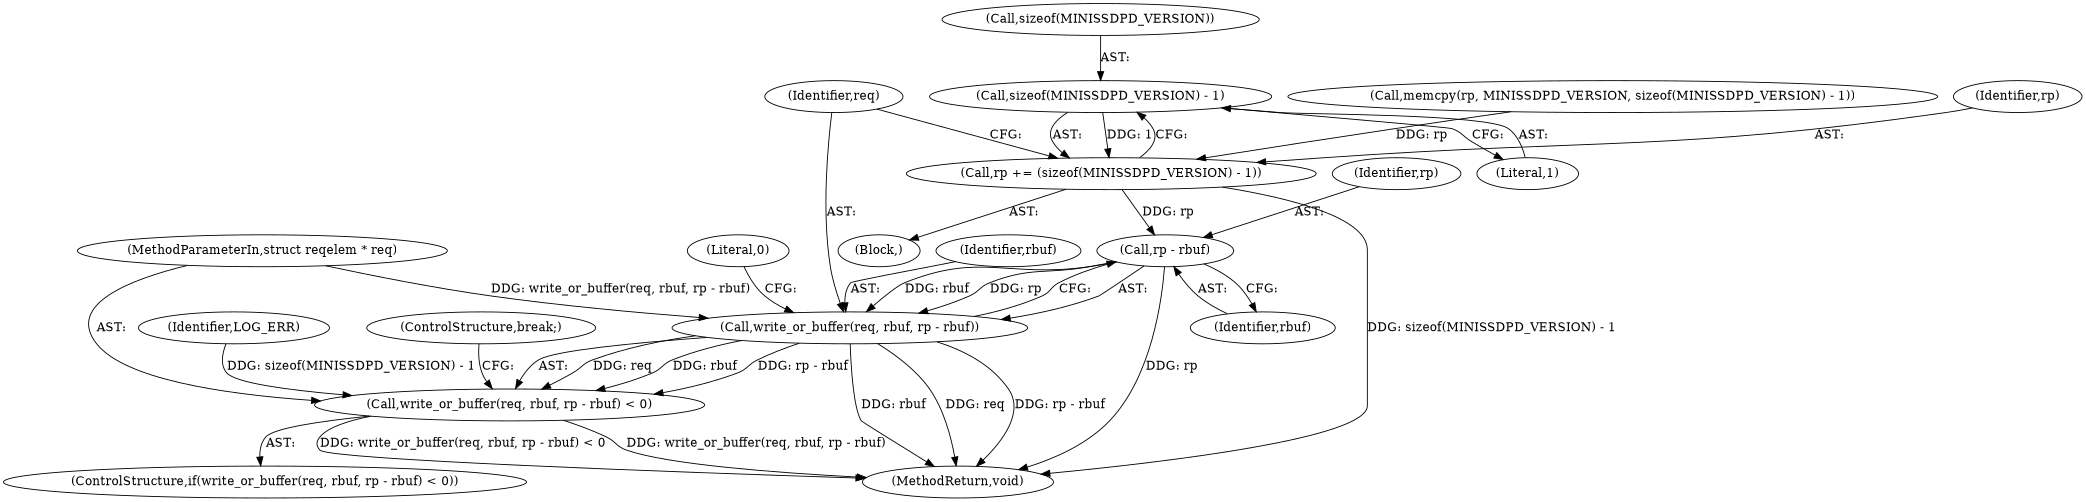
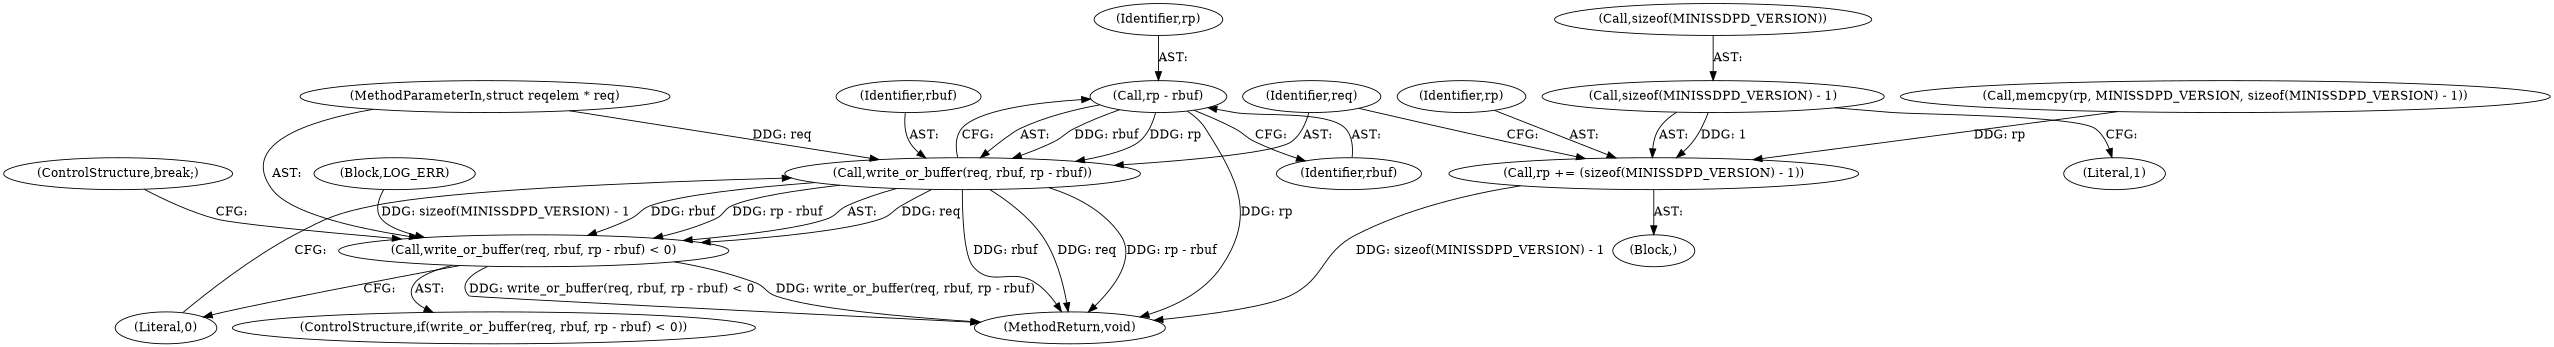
(1387, 115) -> none
(1155, 139) -> none
(1136, 209) -> none
none -> (336, 289)
(621, 289) -> (782, 135)
(234, 328) -> (395, 174)
